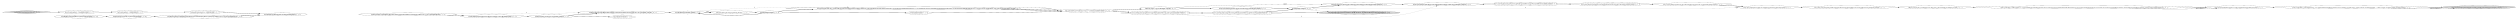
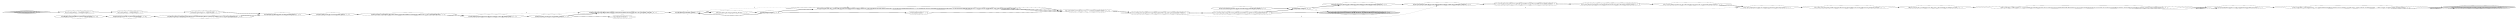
(1160, 8) -> none
none -> (333, 14)
